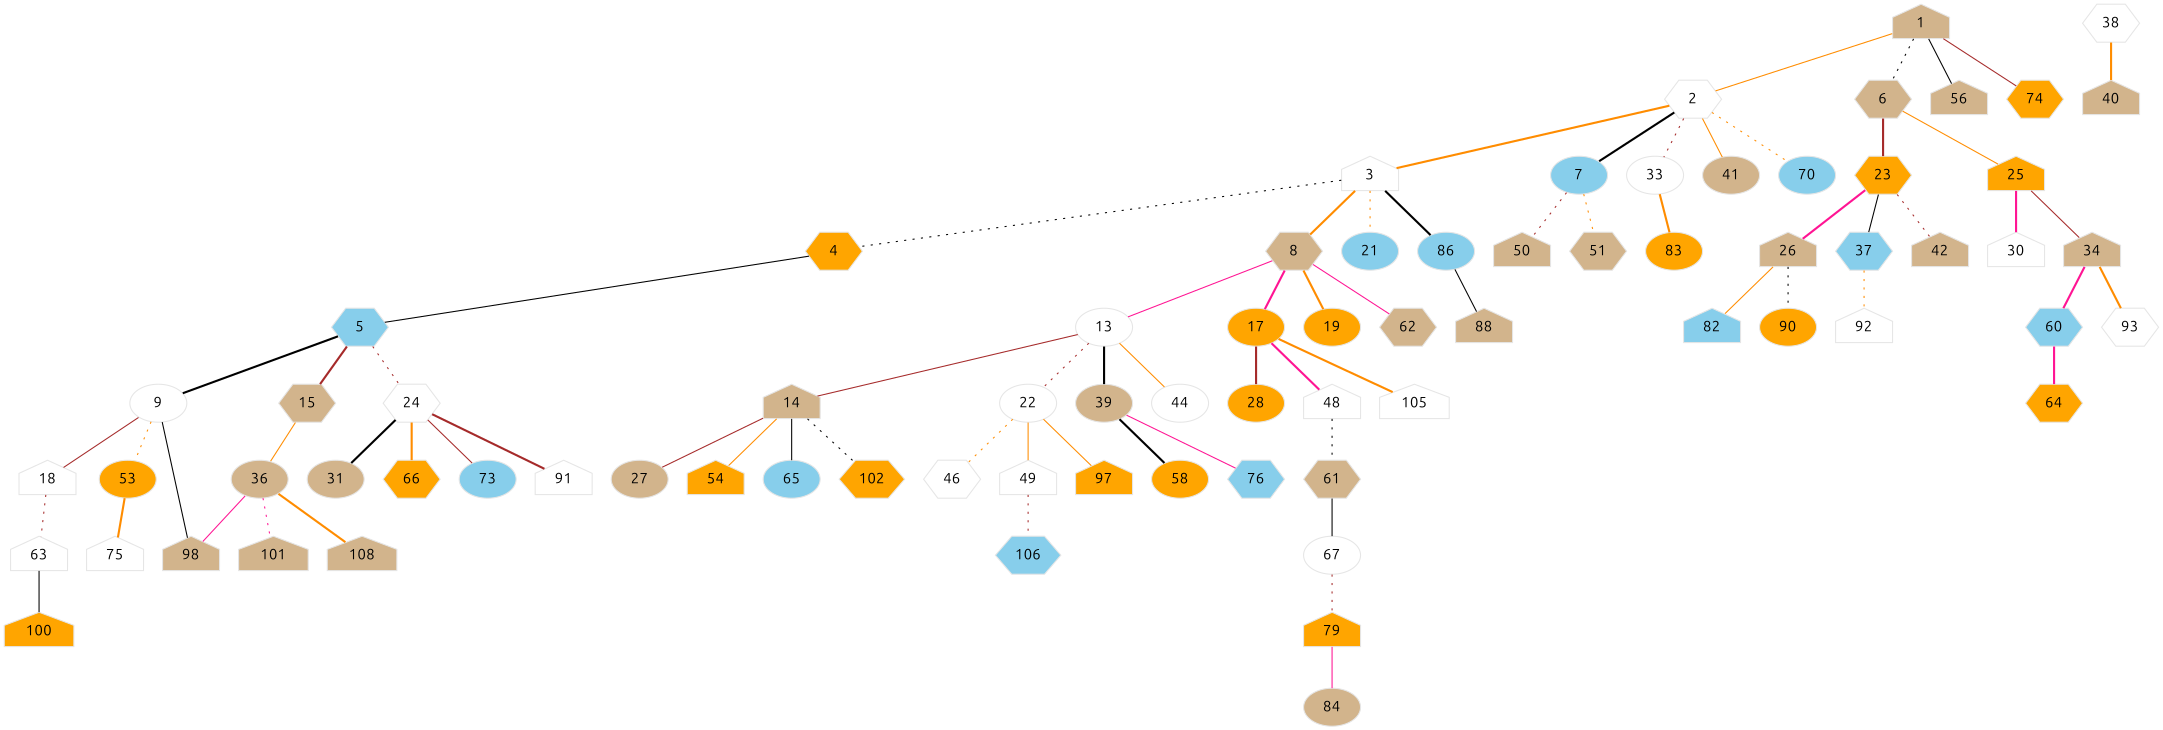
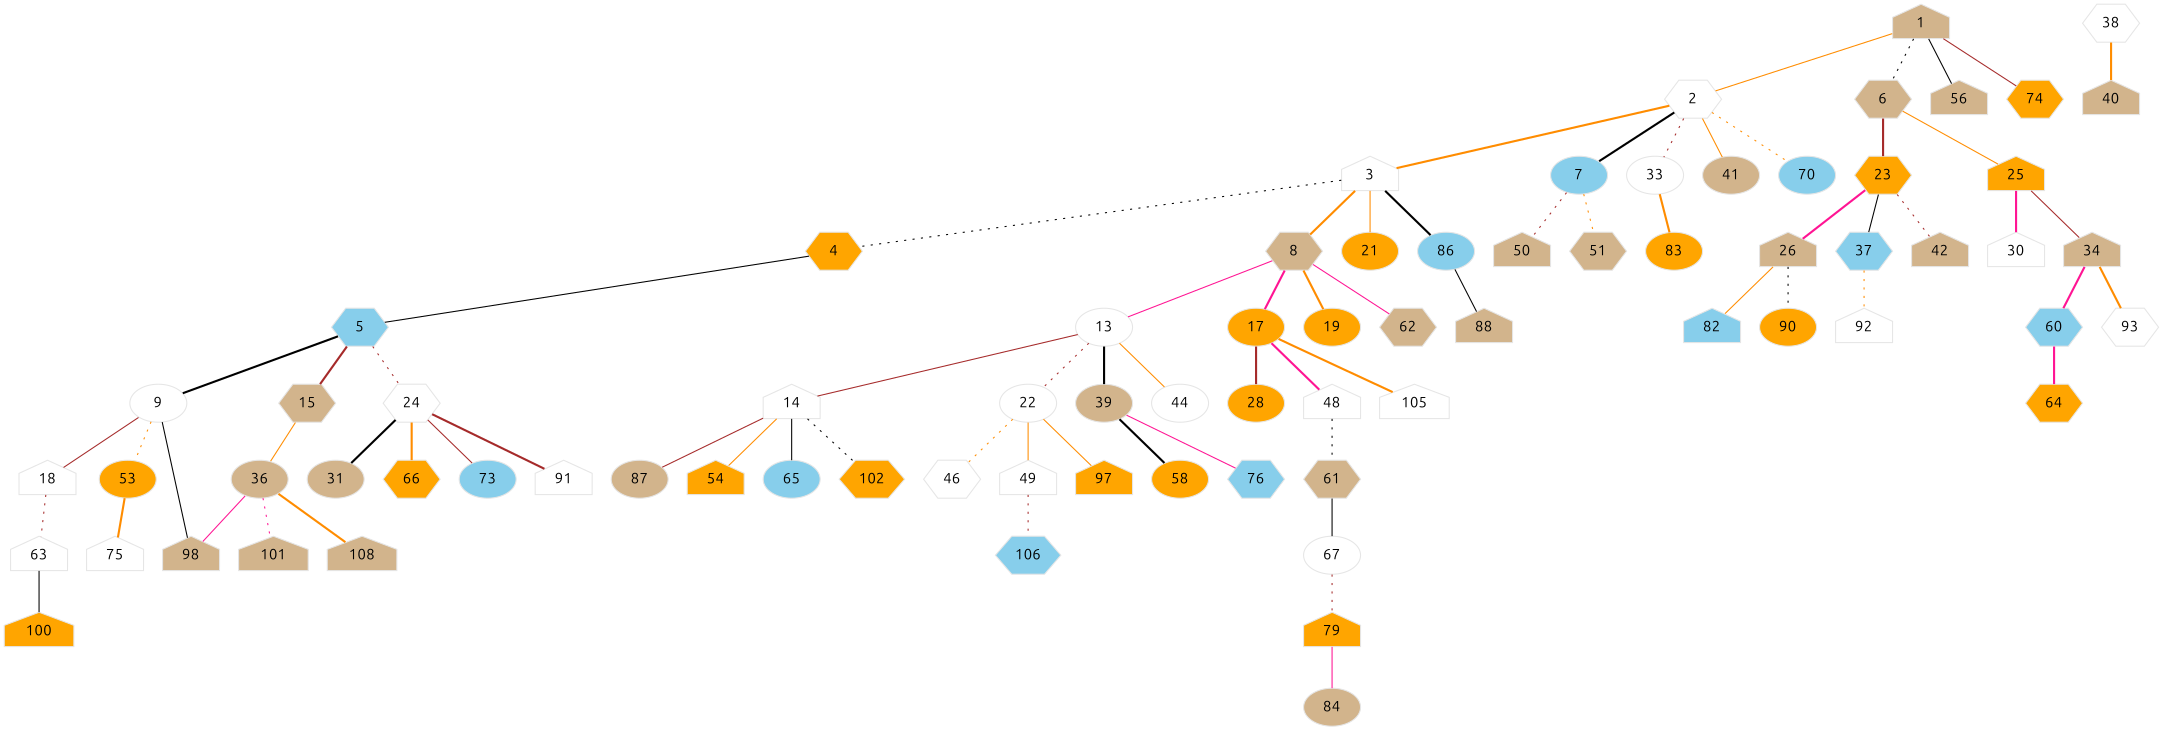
(1370, 212) -> (1370, 212)
(1370, 251) -> (1370, 251)
(792, 403) -> (792, 403)
(640, 479) -> (640, 479)
